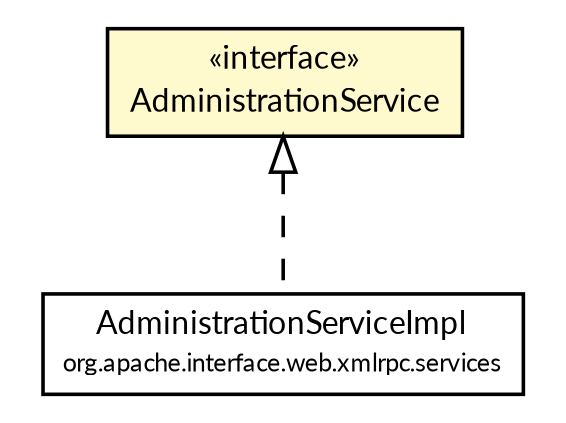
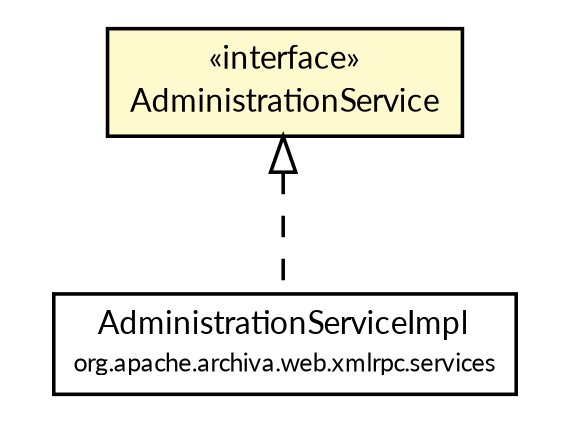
(283, 364) -> (285, 364)
